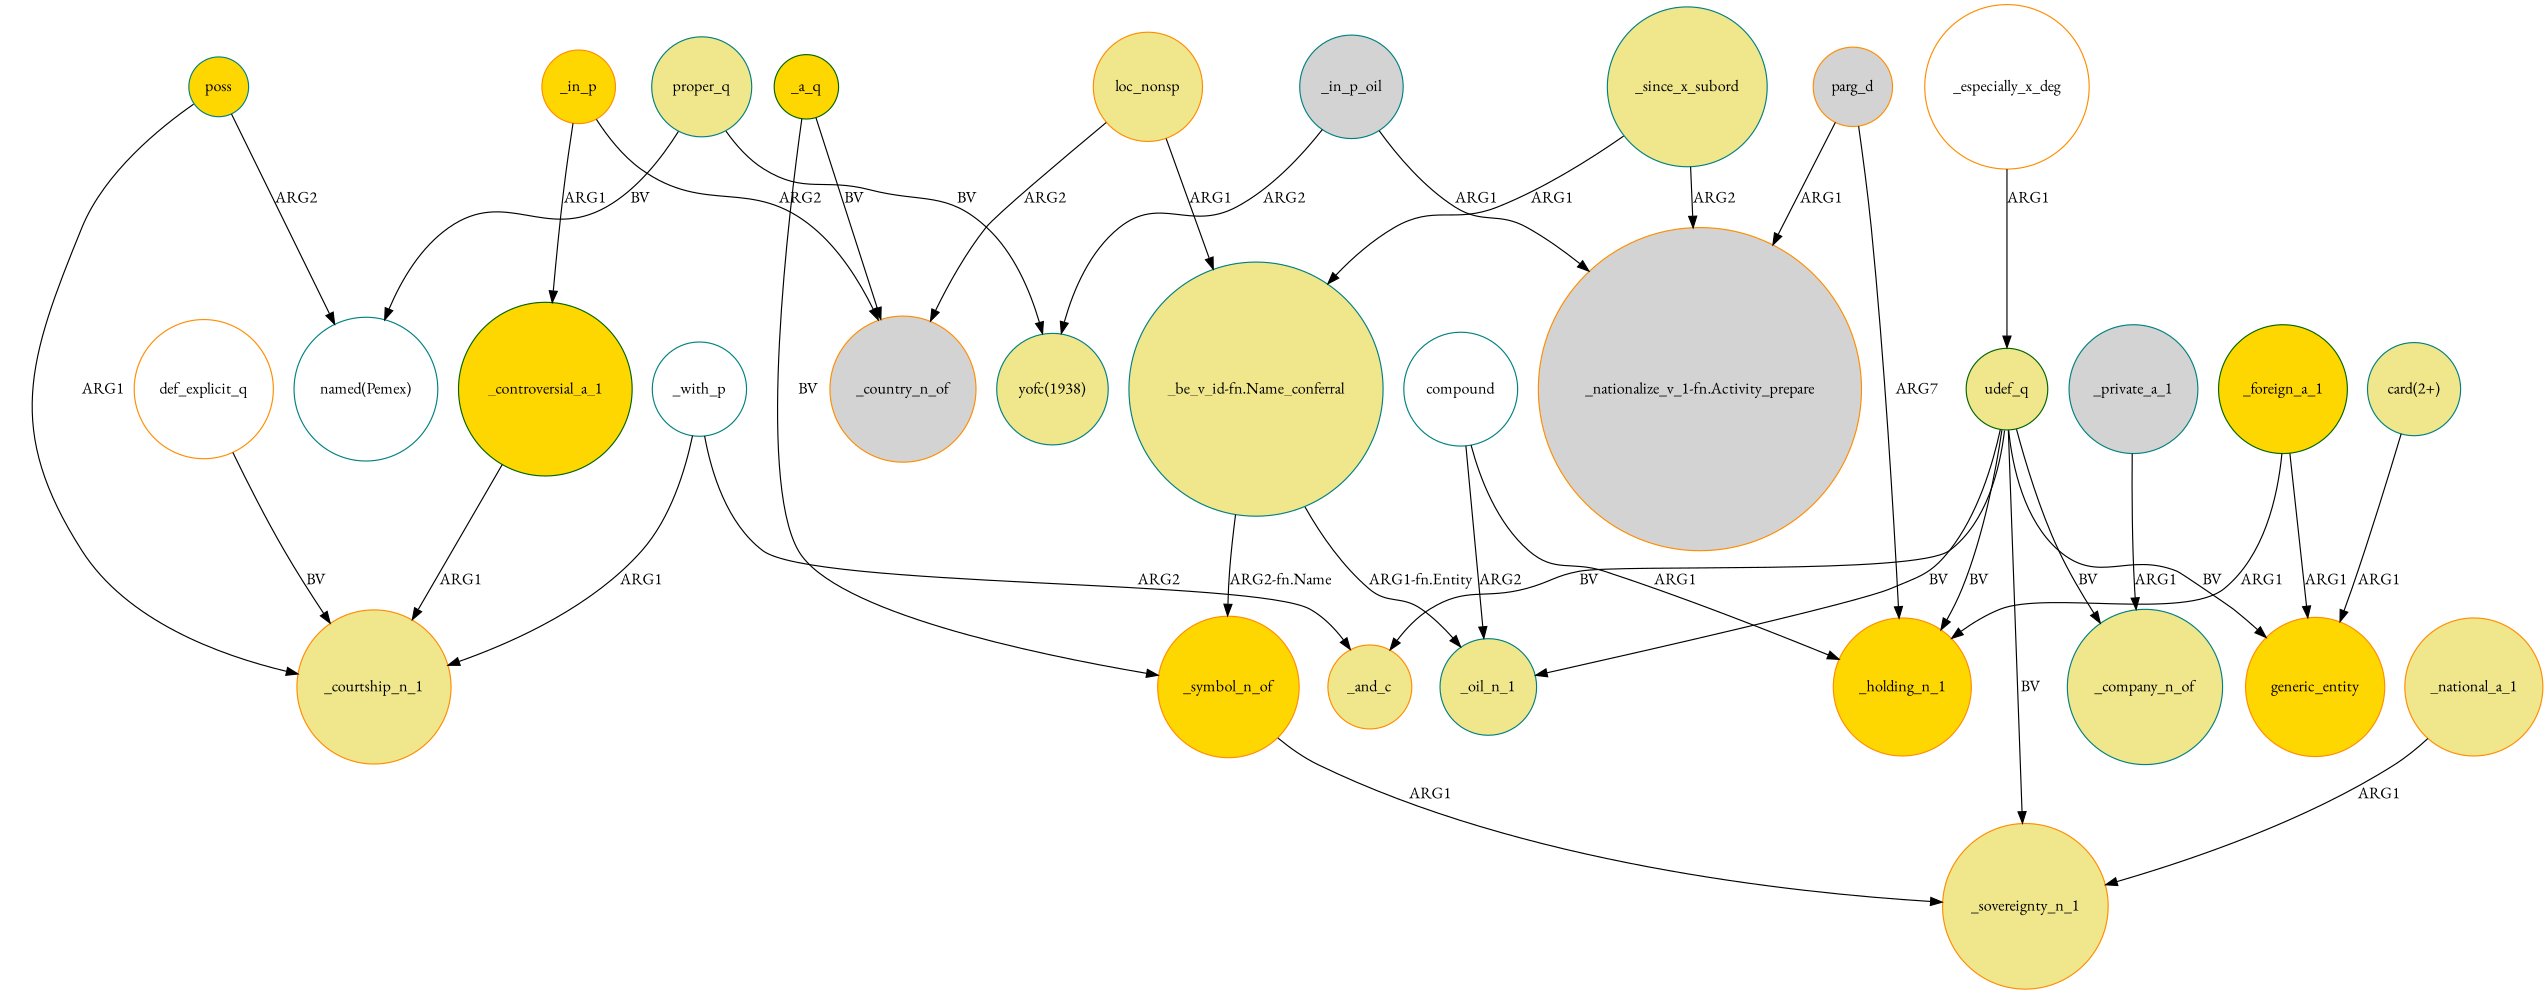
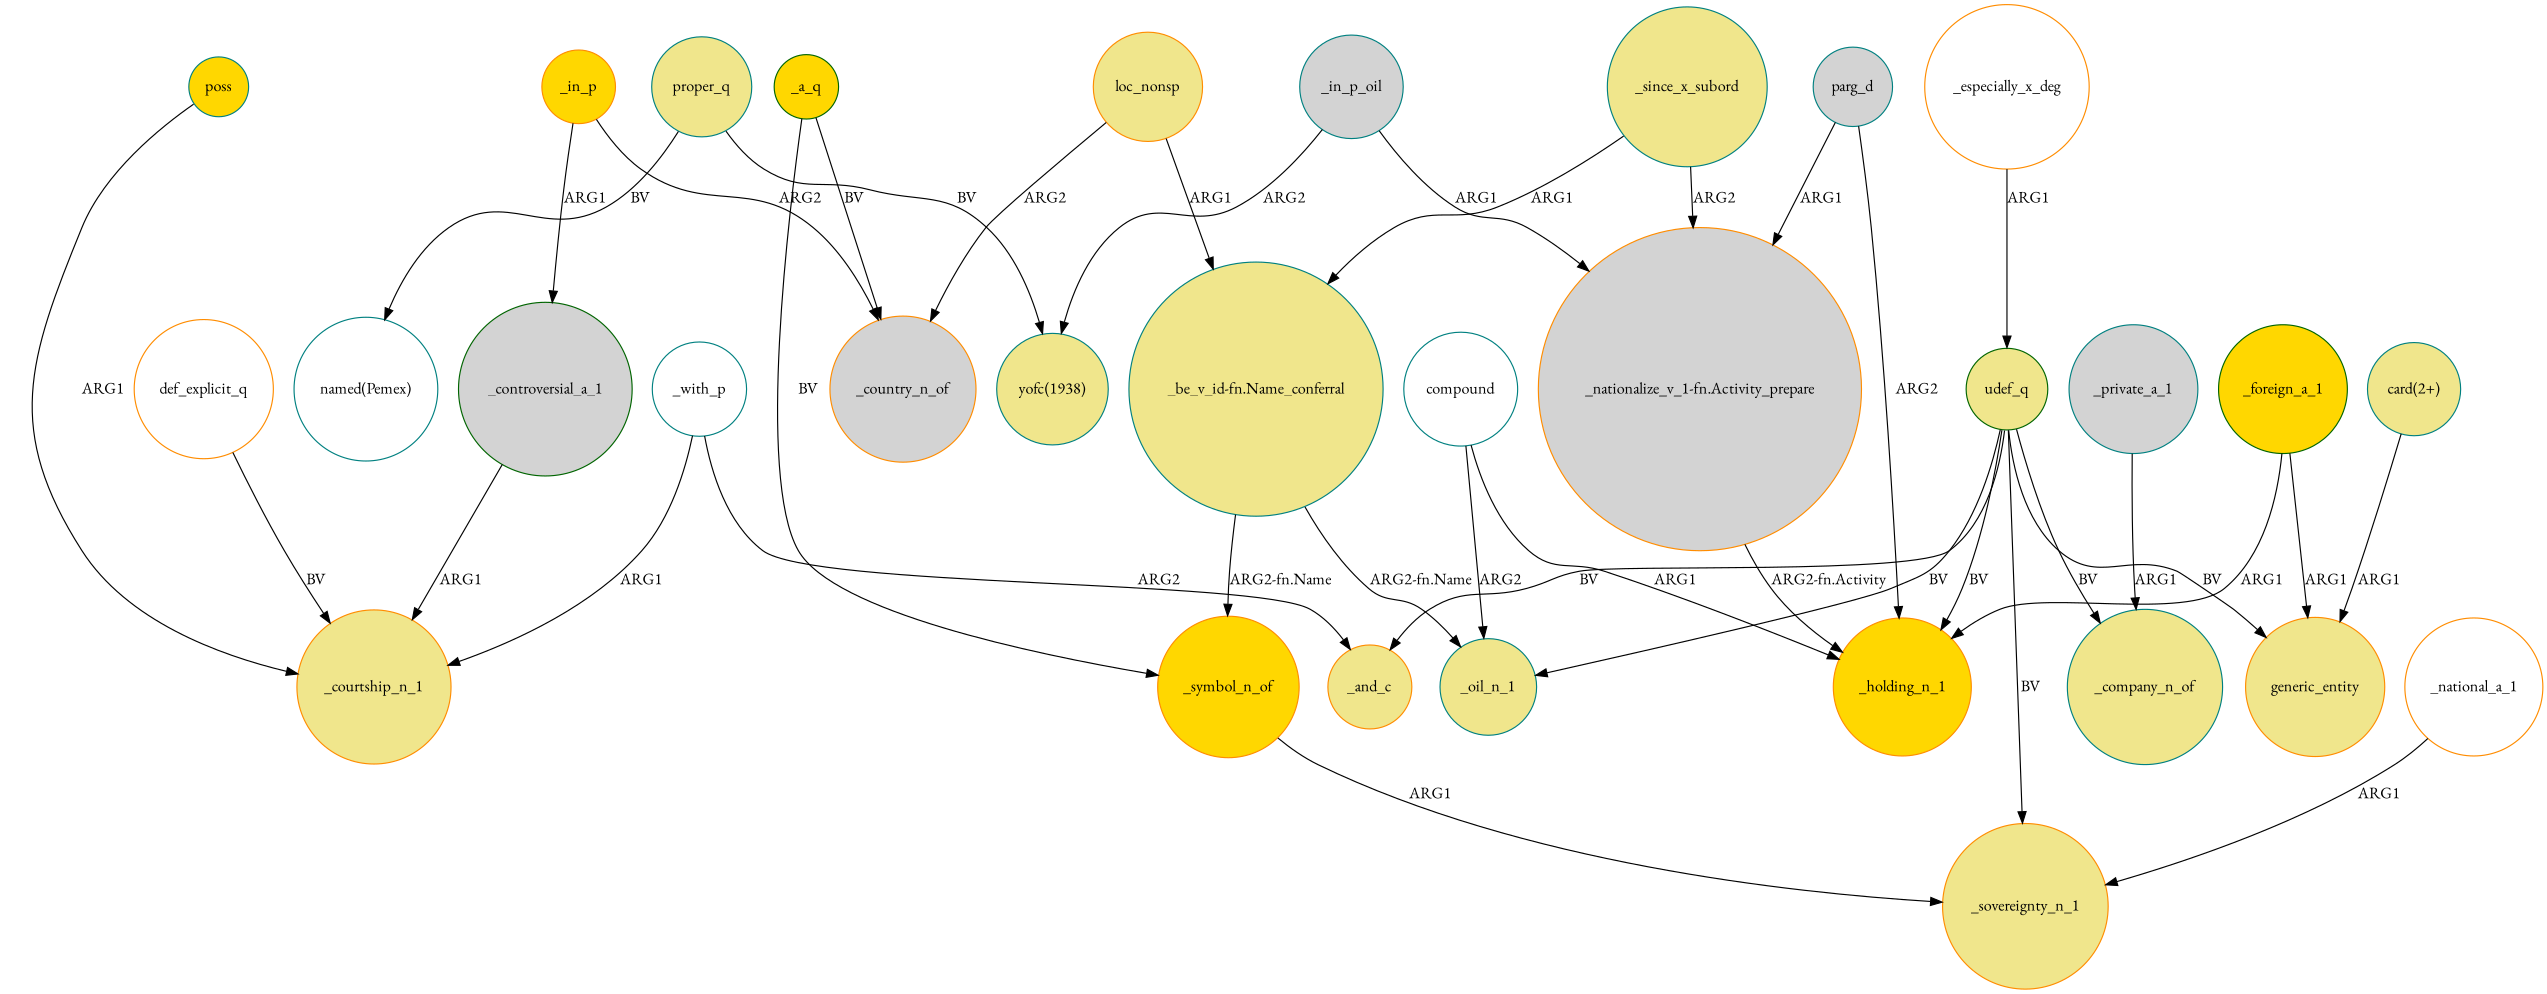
(1853, 87) -> (1853, 87)
(280, 214) -> none
(545, 389) -> (545, 389)
(1917, 389) -> (1917, 389)
(1421, 580) -> (1421, 580)
none -> (1782, 601)
(2315, 687) -> (2315, 687)
(2474, 687) -> (2474, 687)
